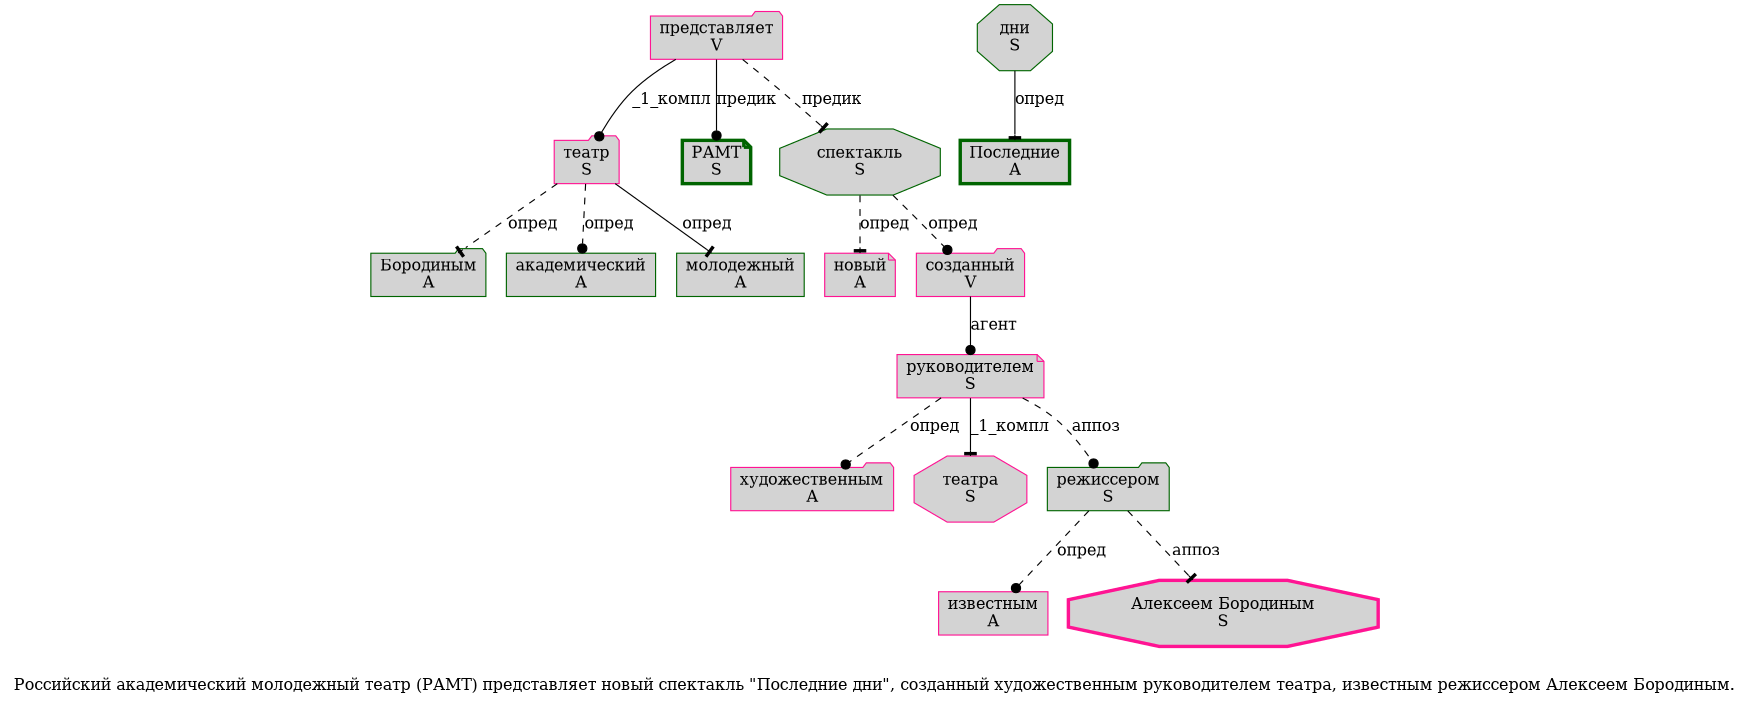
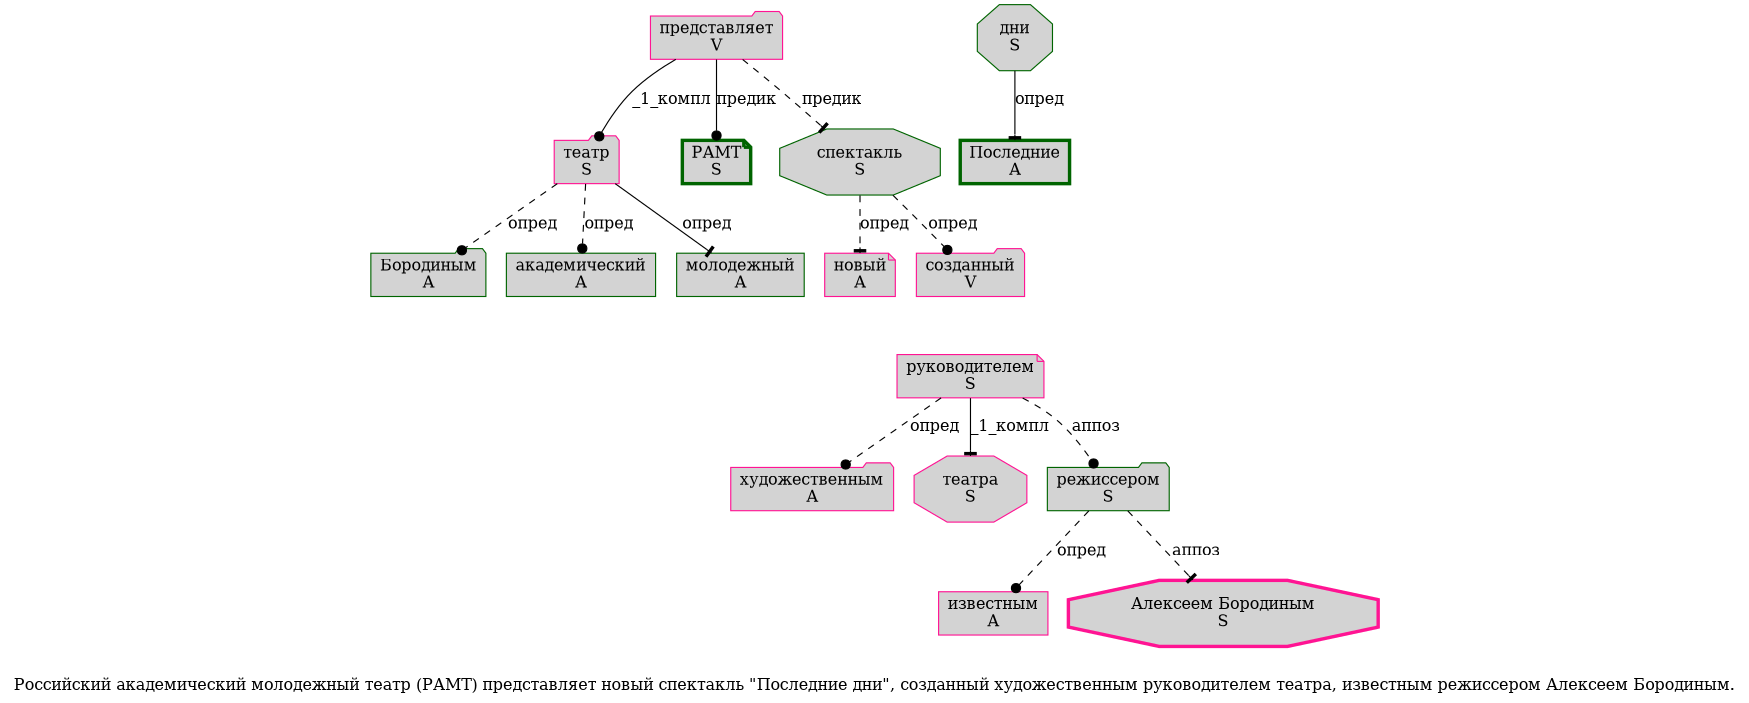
(512, 216) -> (512, 216)
(970, 321) -> none
